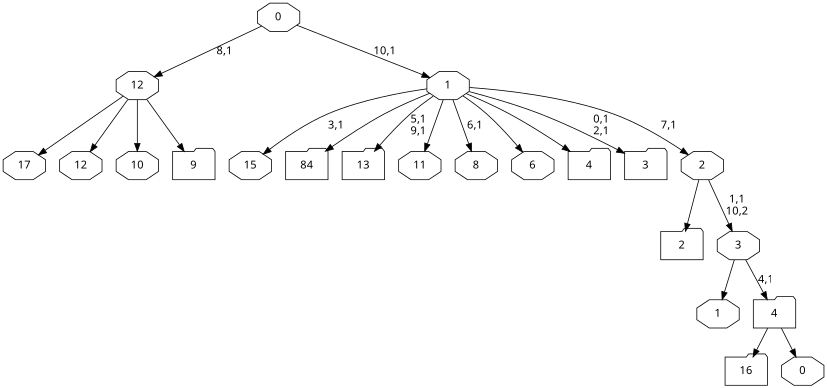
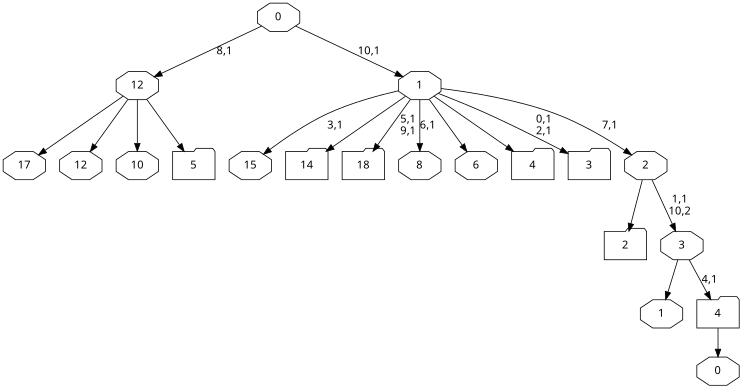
(194, 166) -> (194, 166)
(307, 166) -> (307, 166)
(363, 166) -> (363, 166)
(420, 166) -> none
(746, 371) -> none
